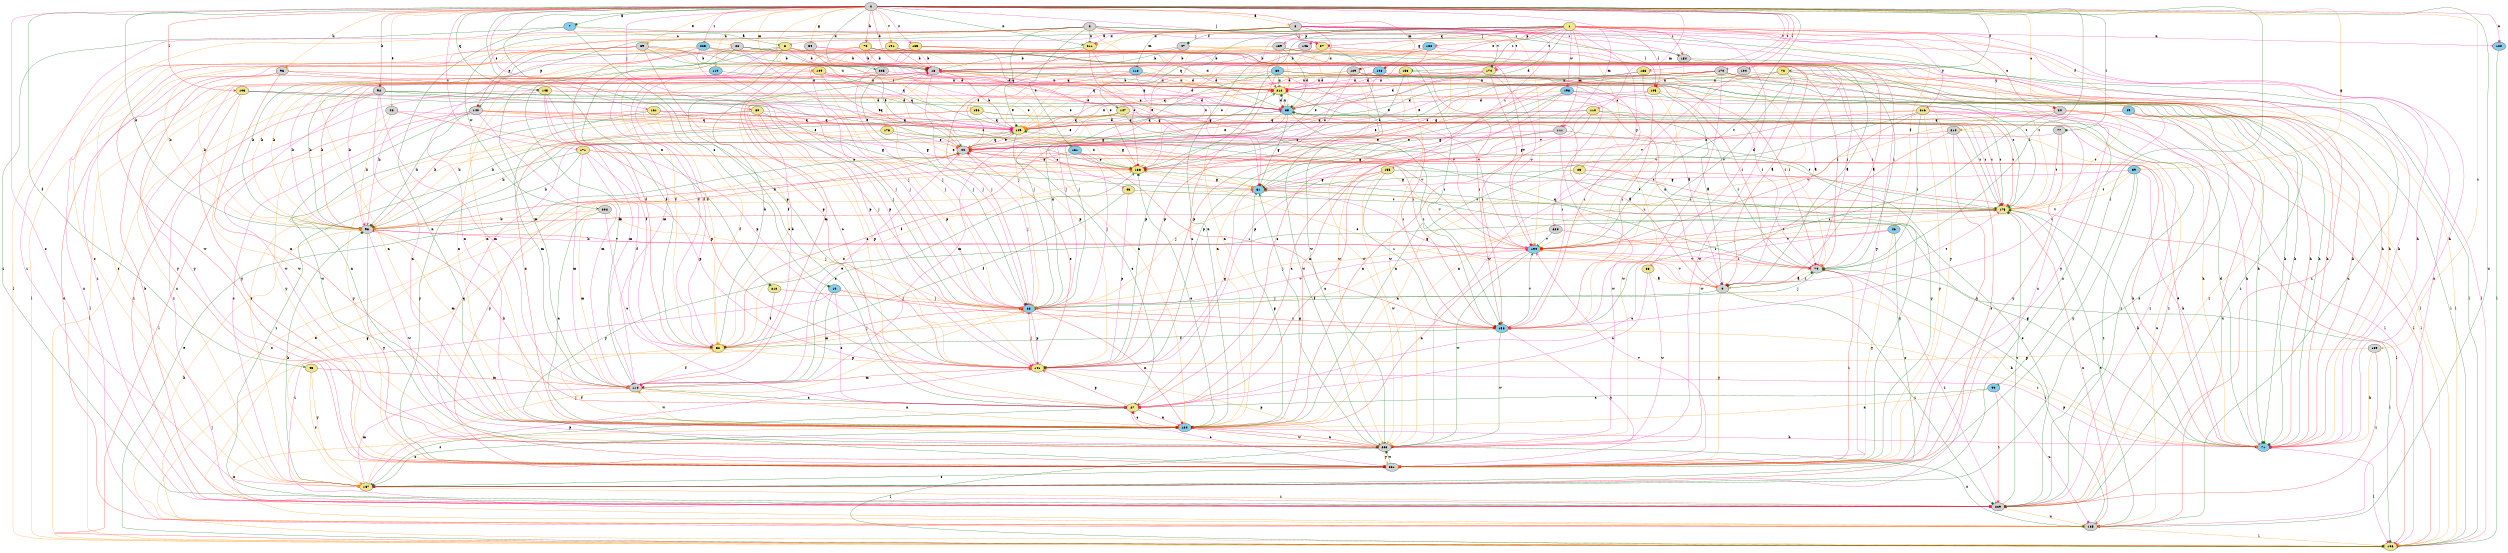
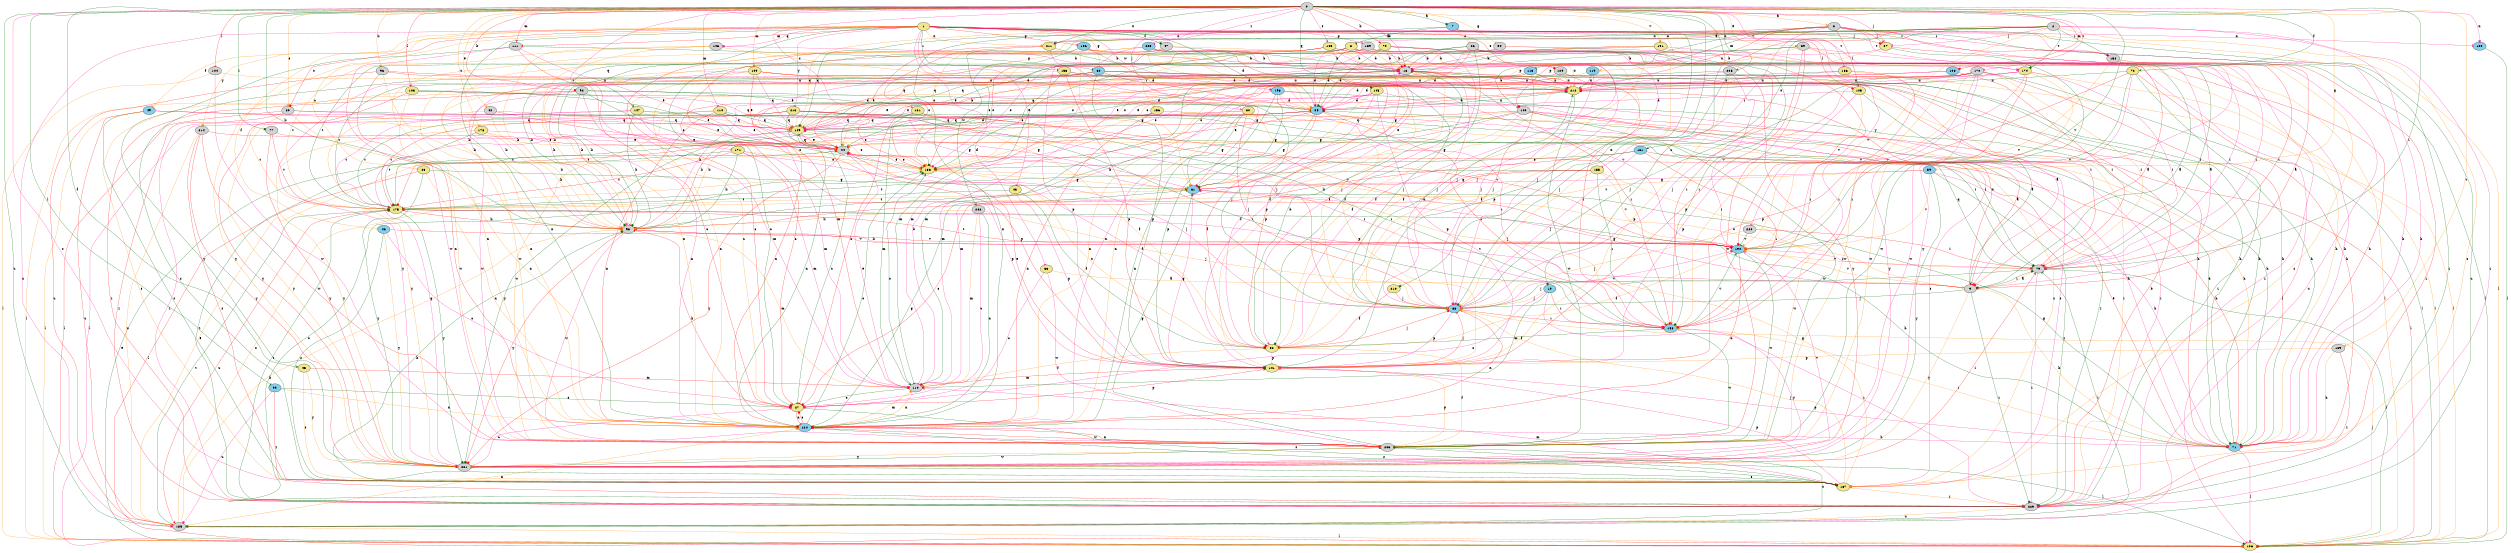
(1414, 150) -> (850, 55)
(664, 408) -> (894, 408)
